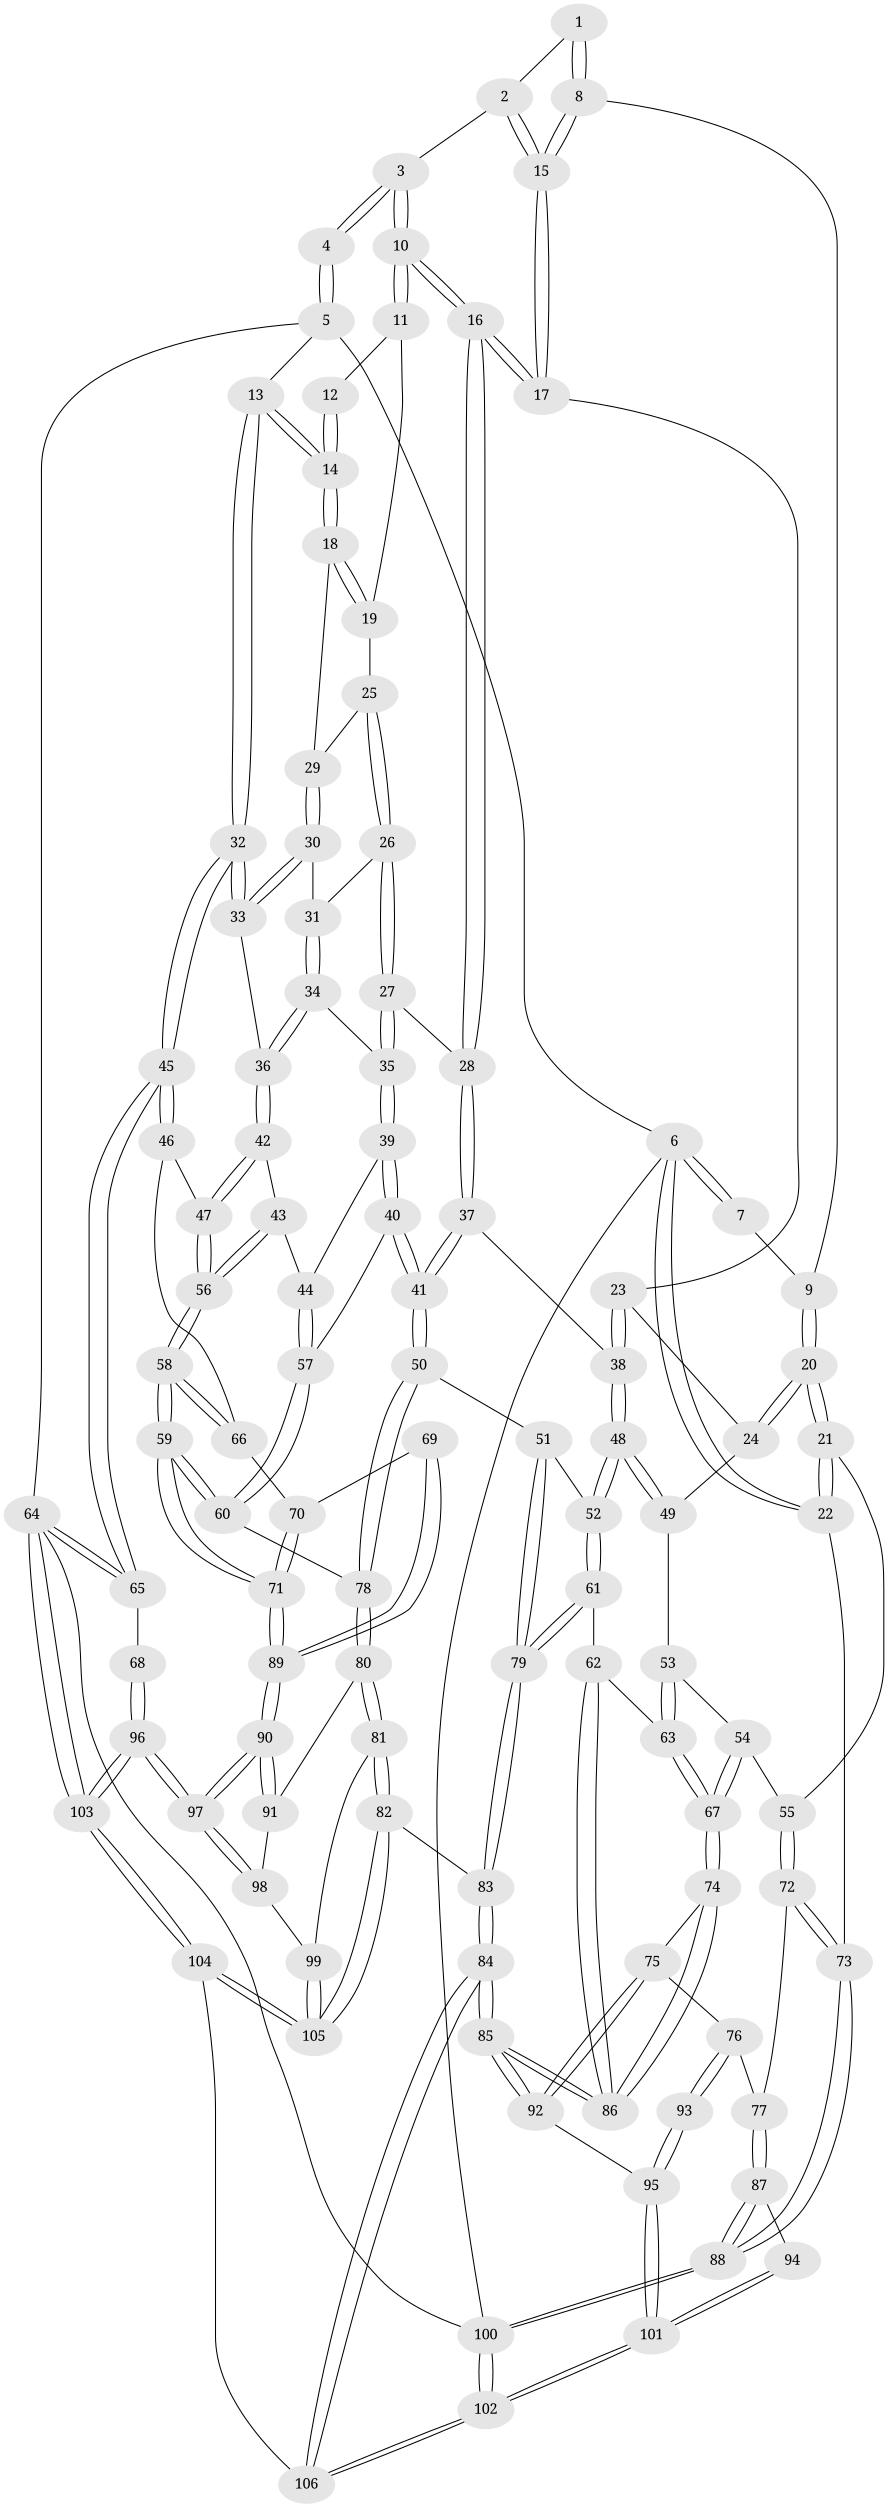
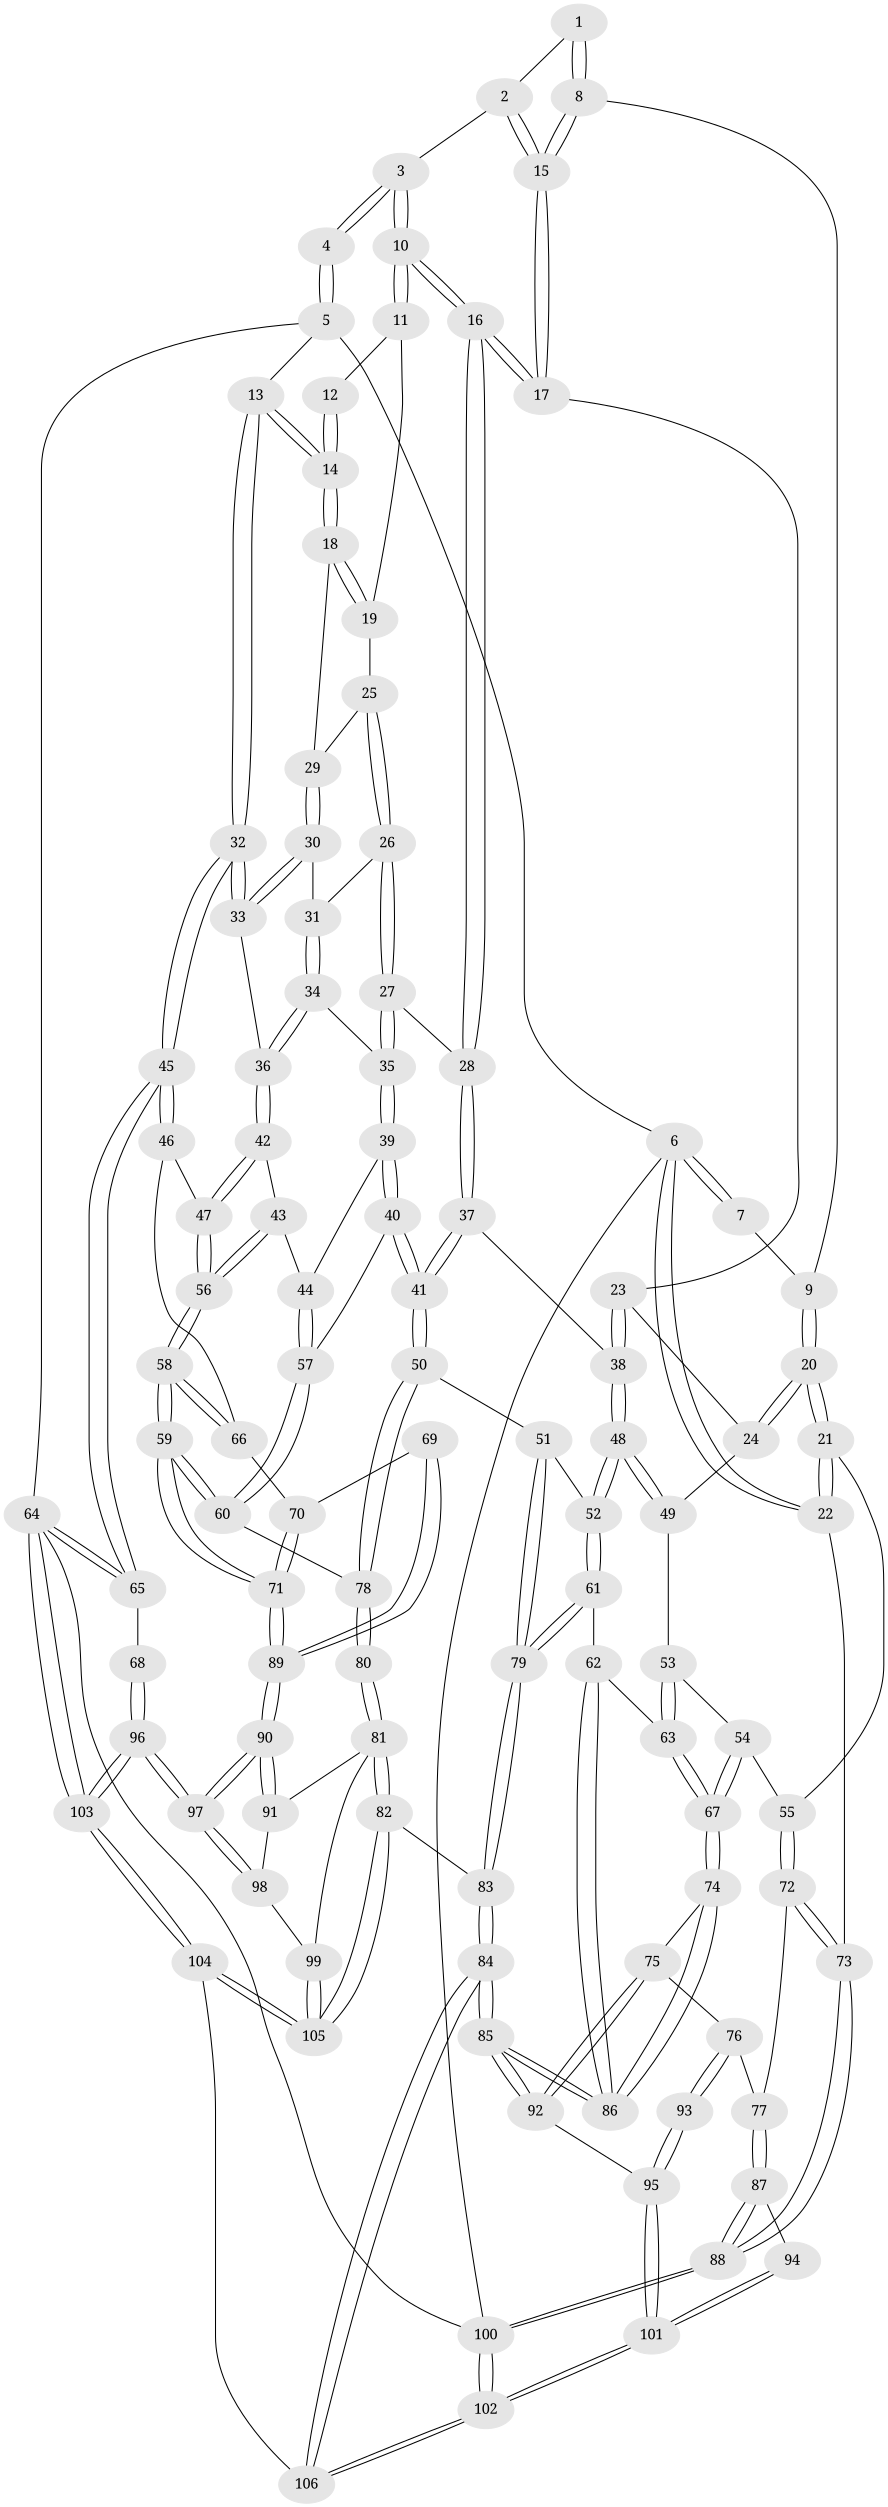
(317, 1739) -> (325, 1776)
